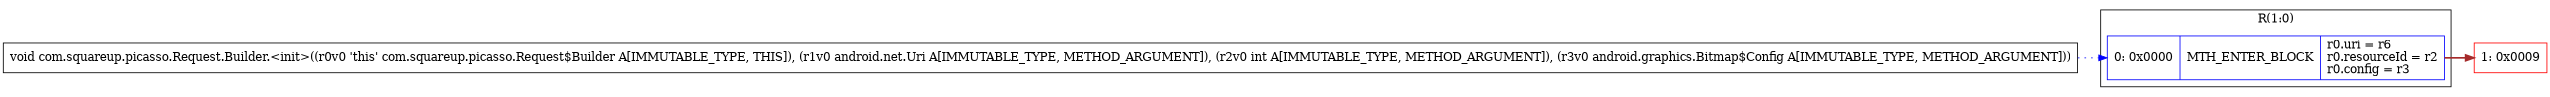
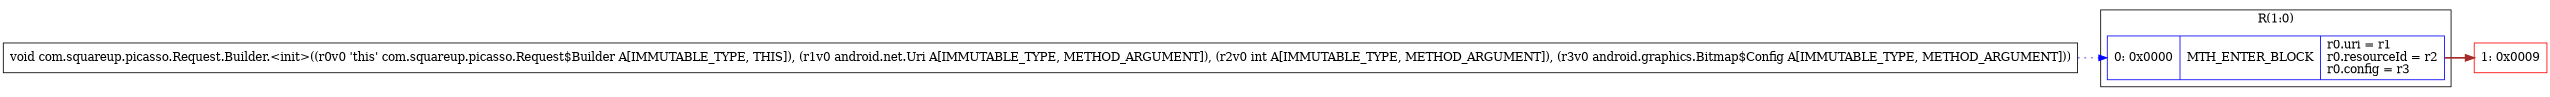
(2359, 45) -> (2359, 45)
